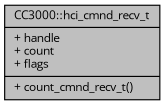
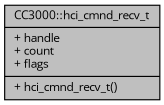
(74, 88) -> (66, 88)
